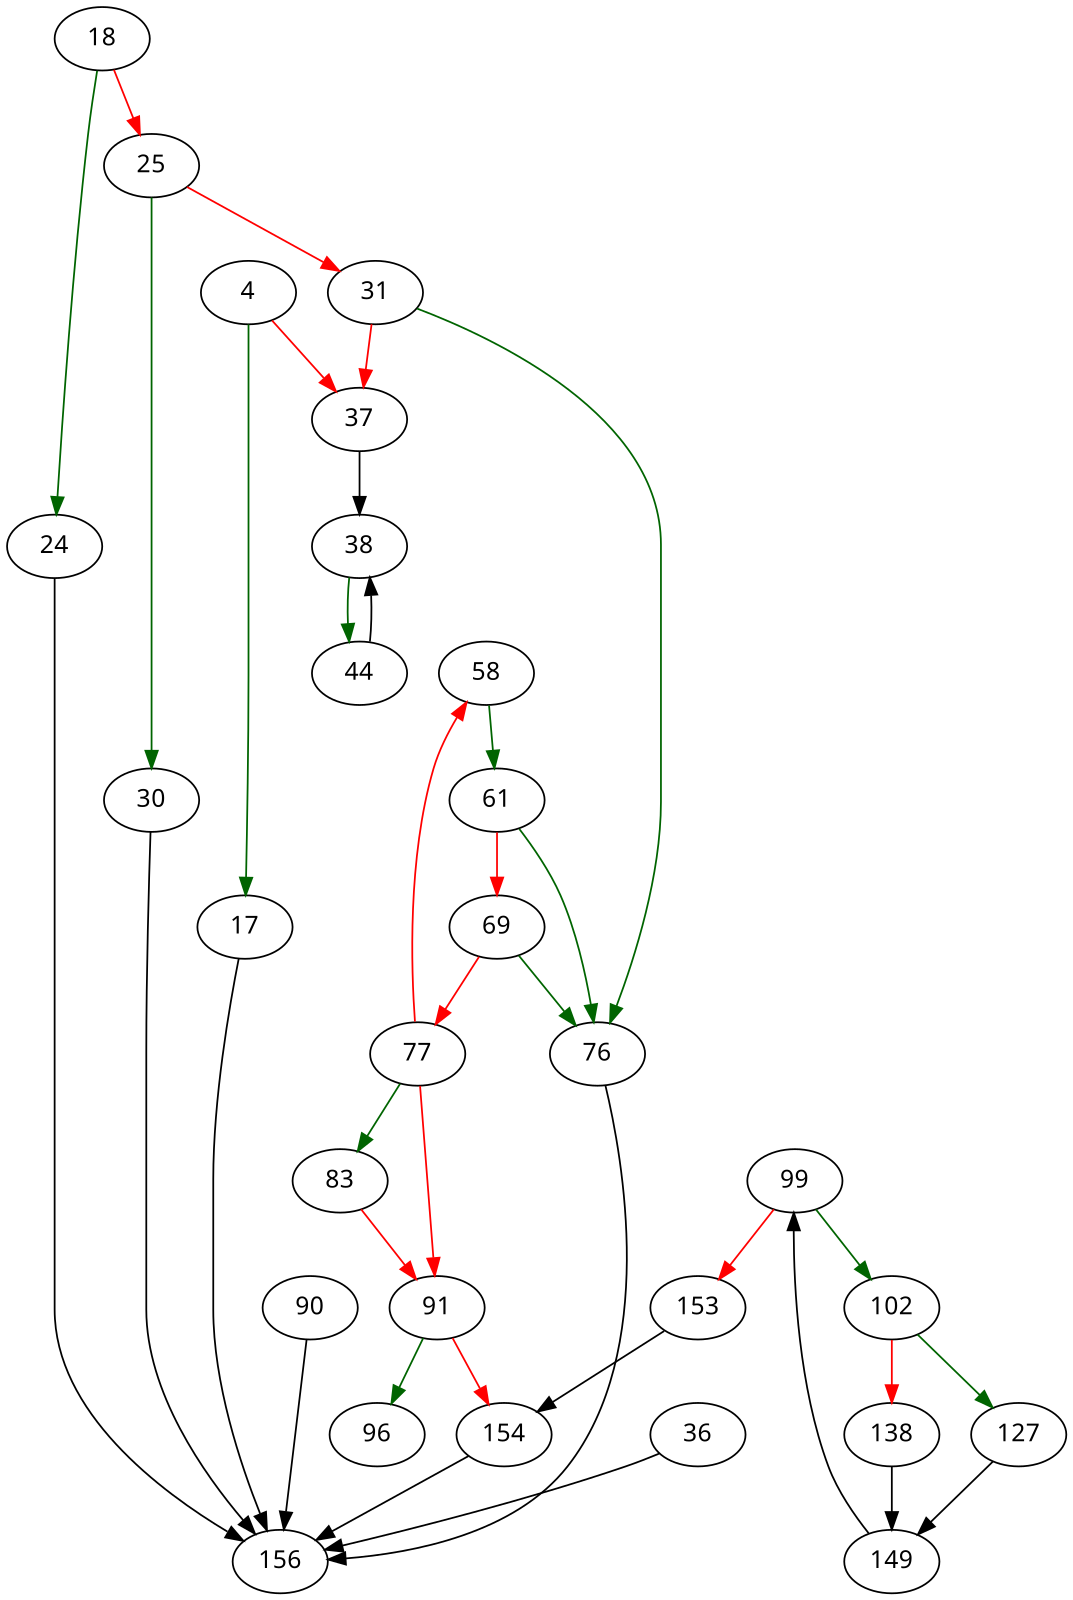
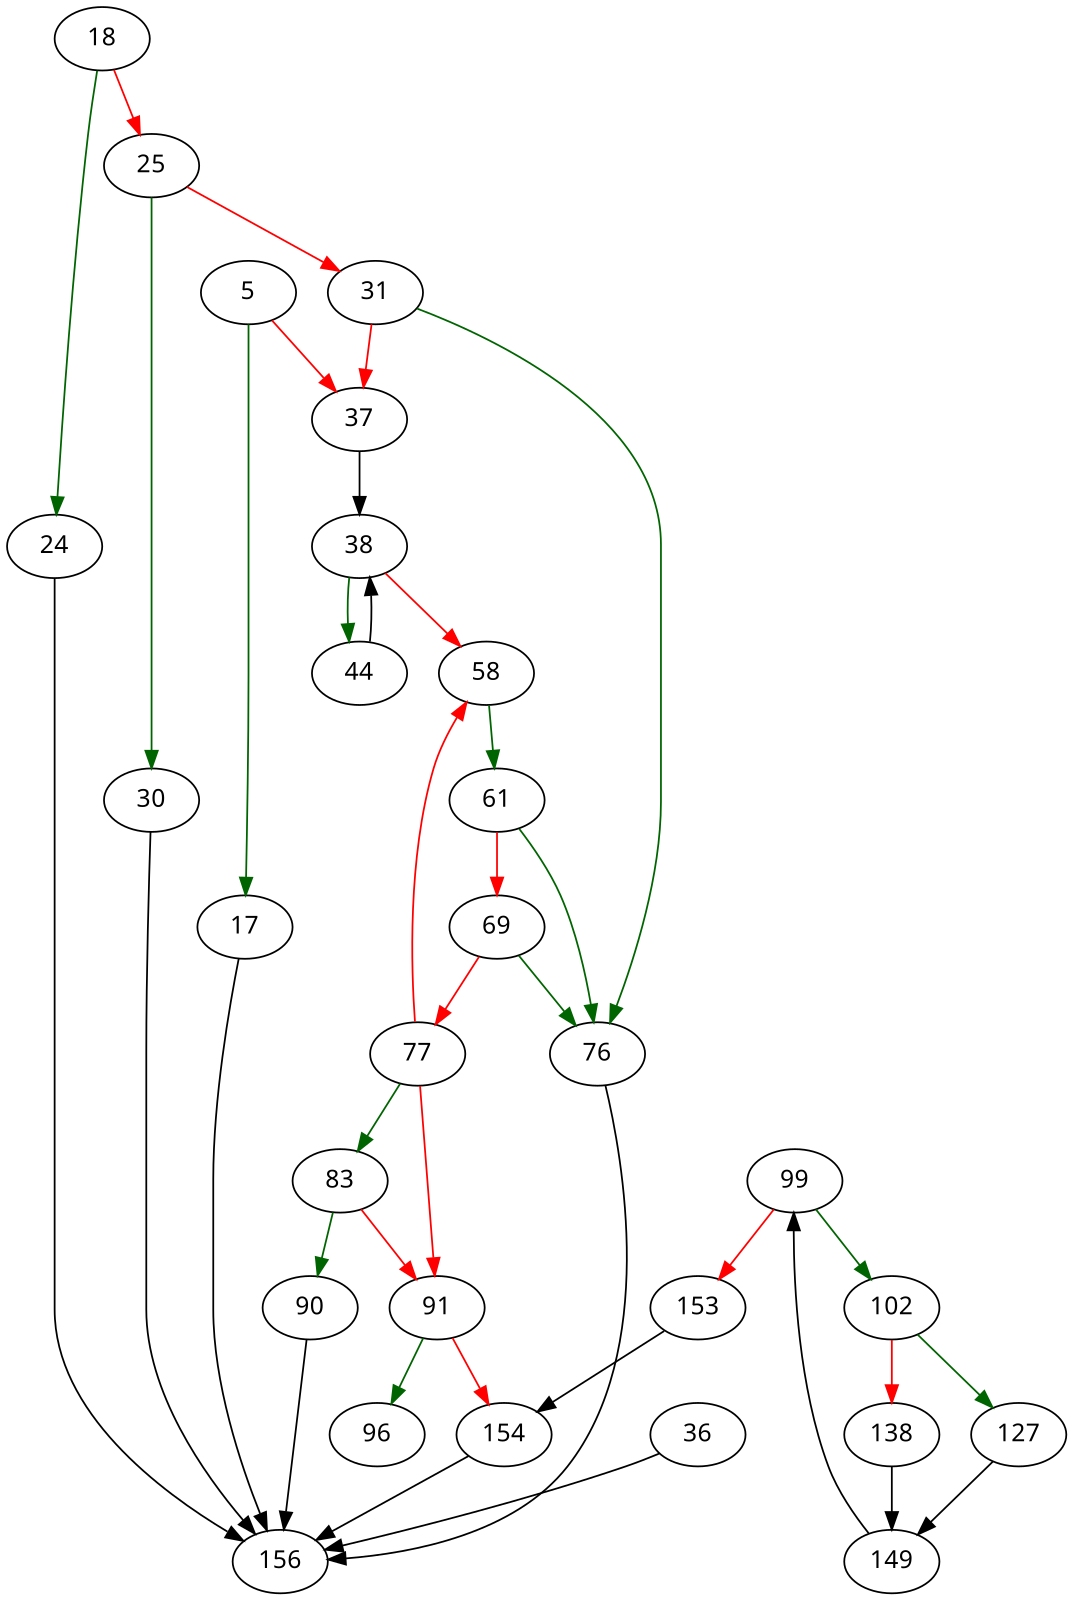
(249, 293) -> (249, 293)
none -> (416, 603)
none -> (327, 1235)
